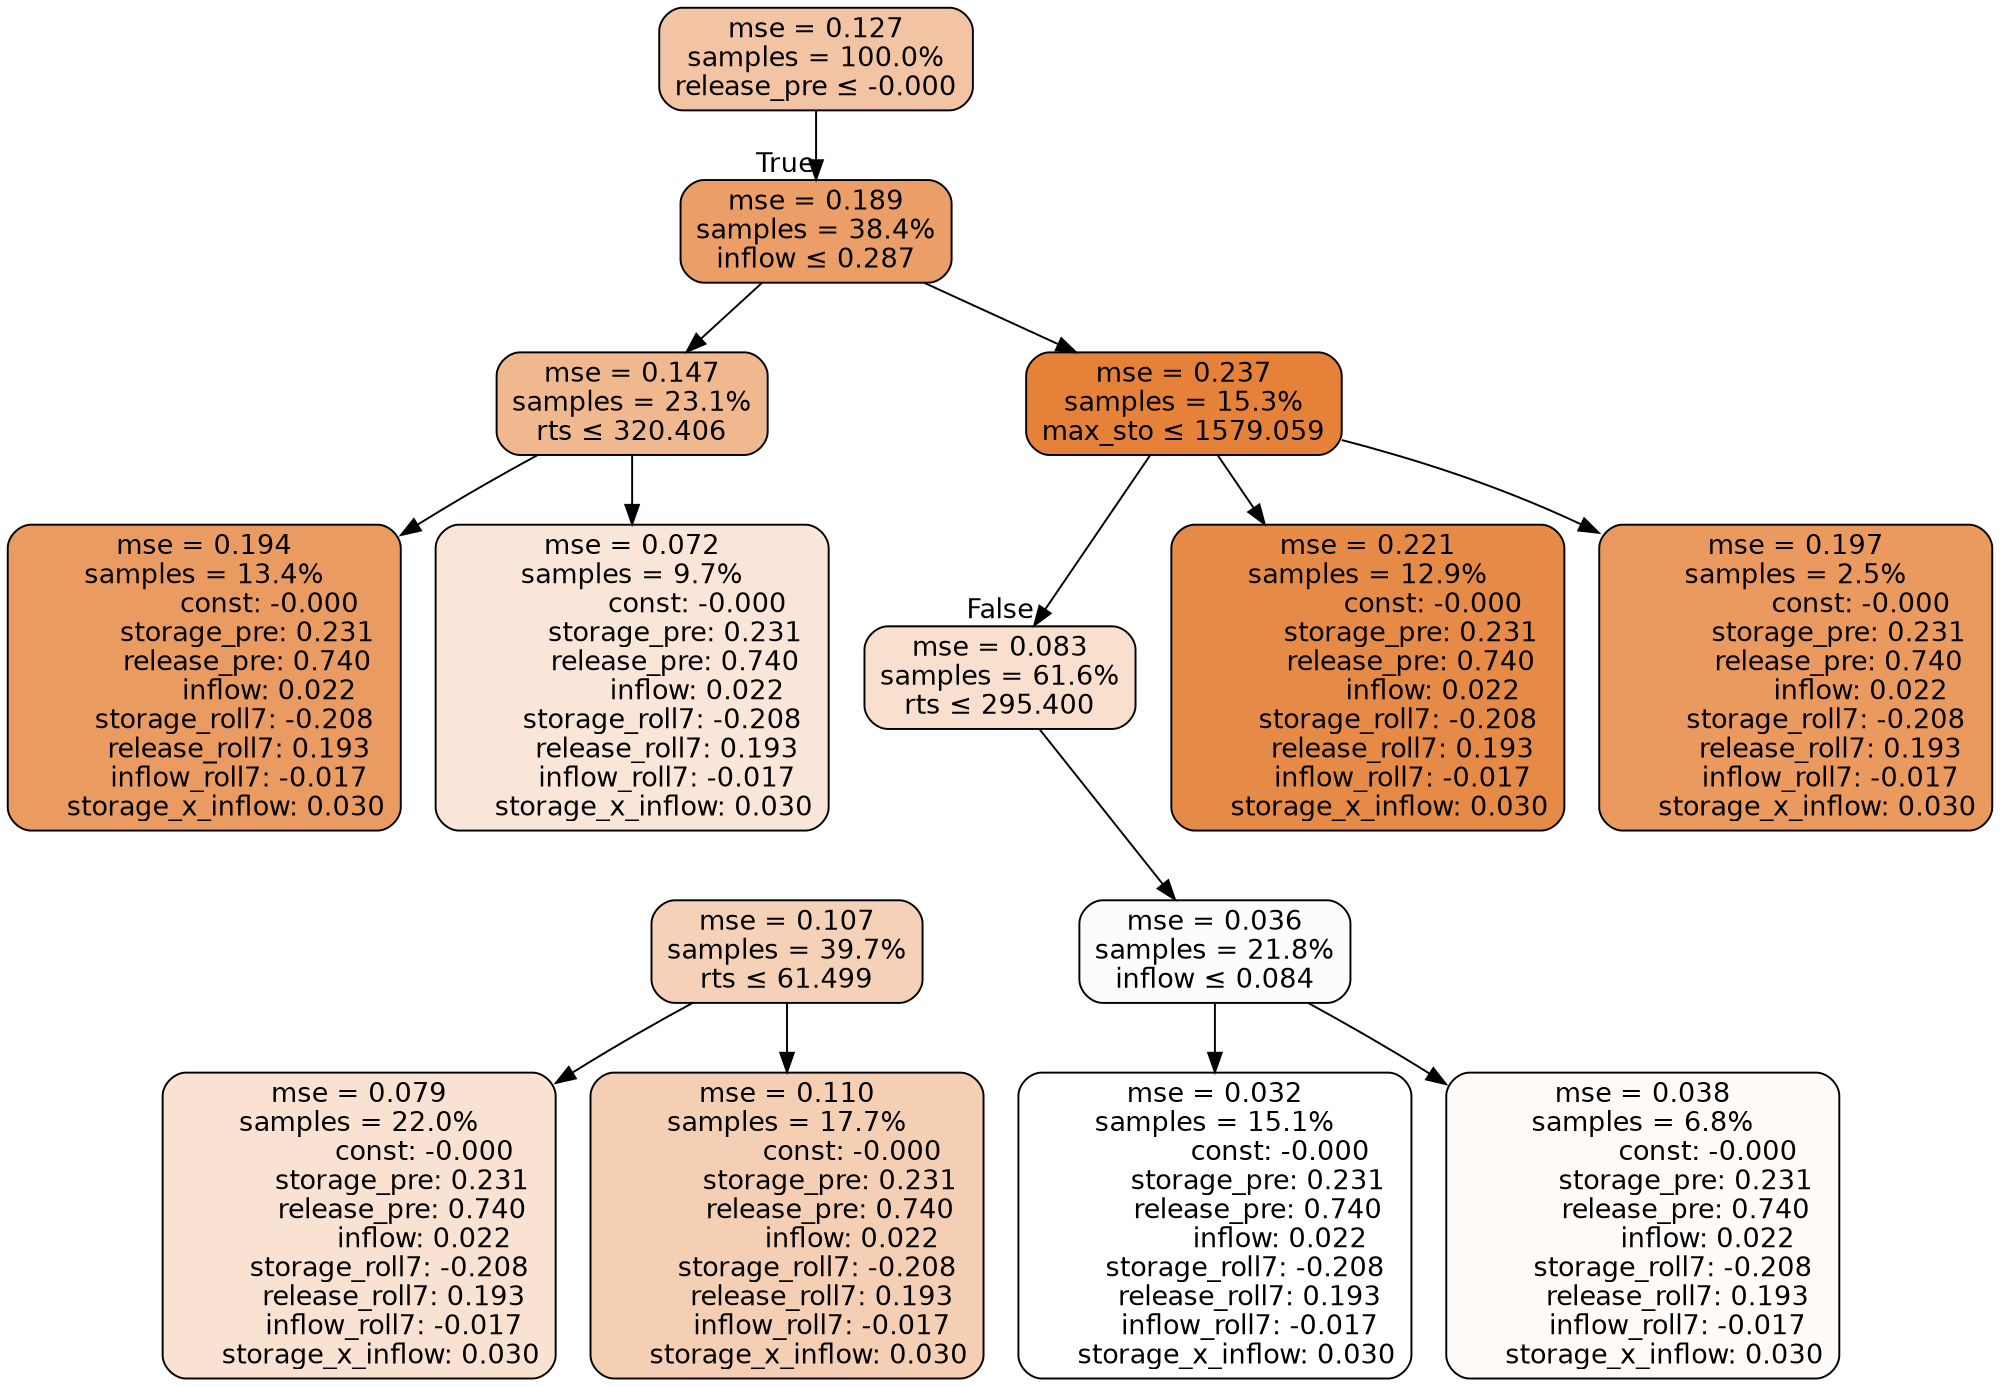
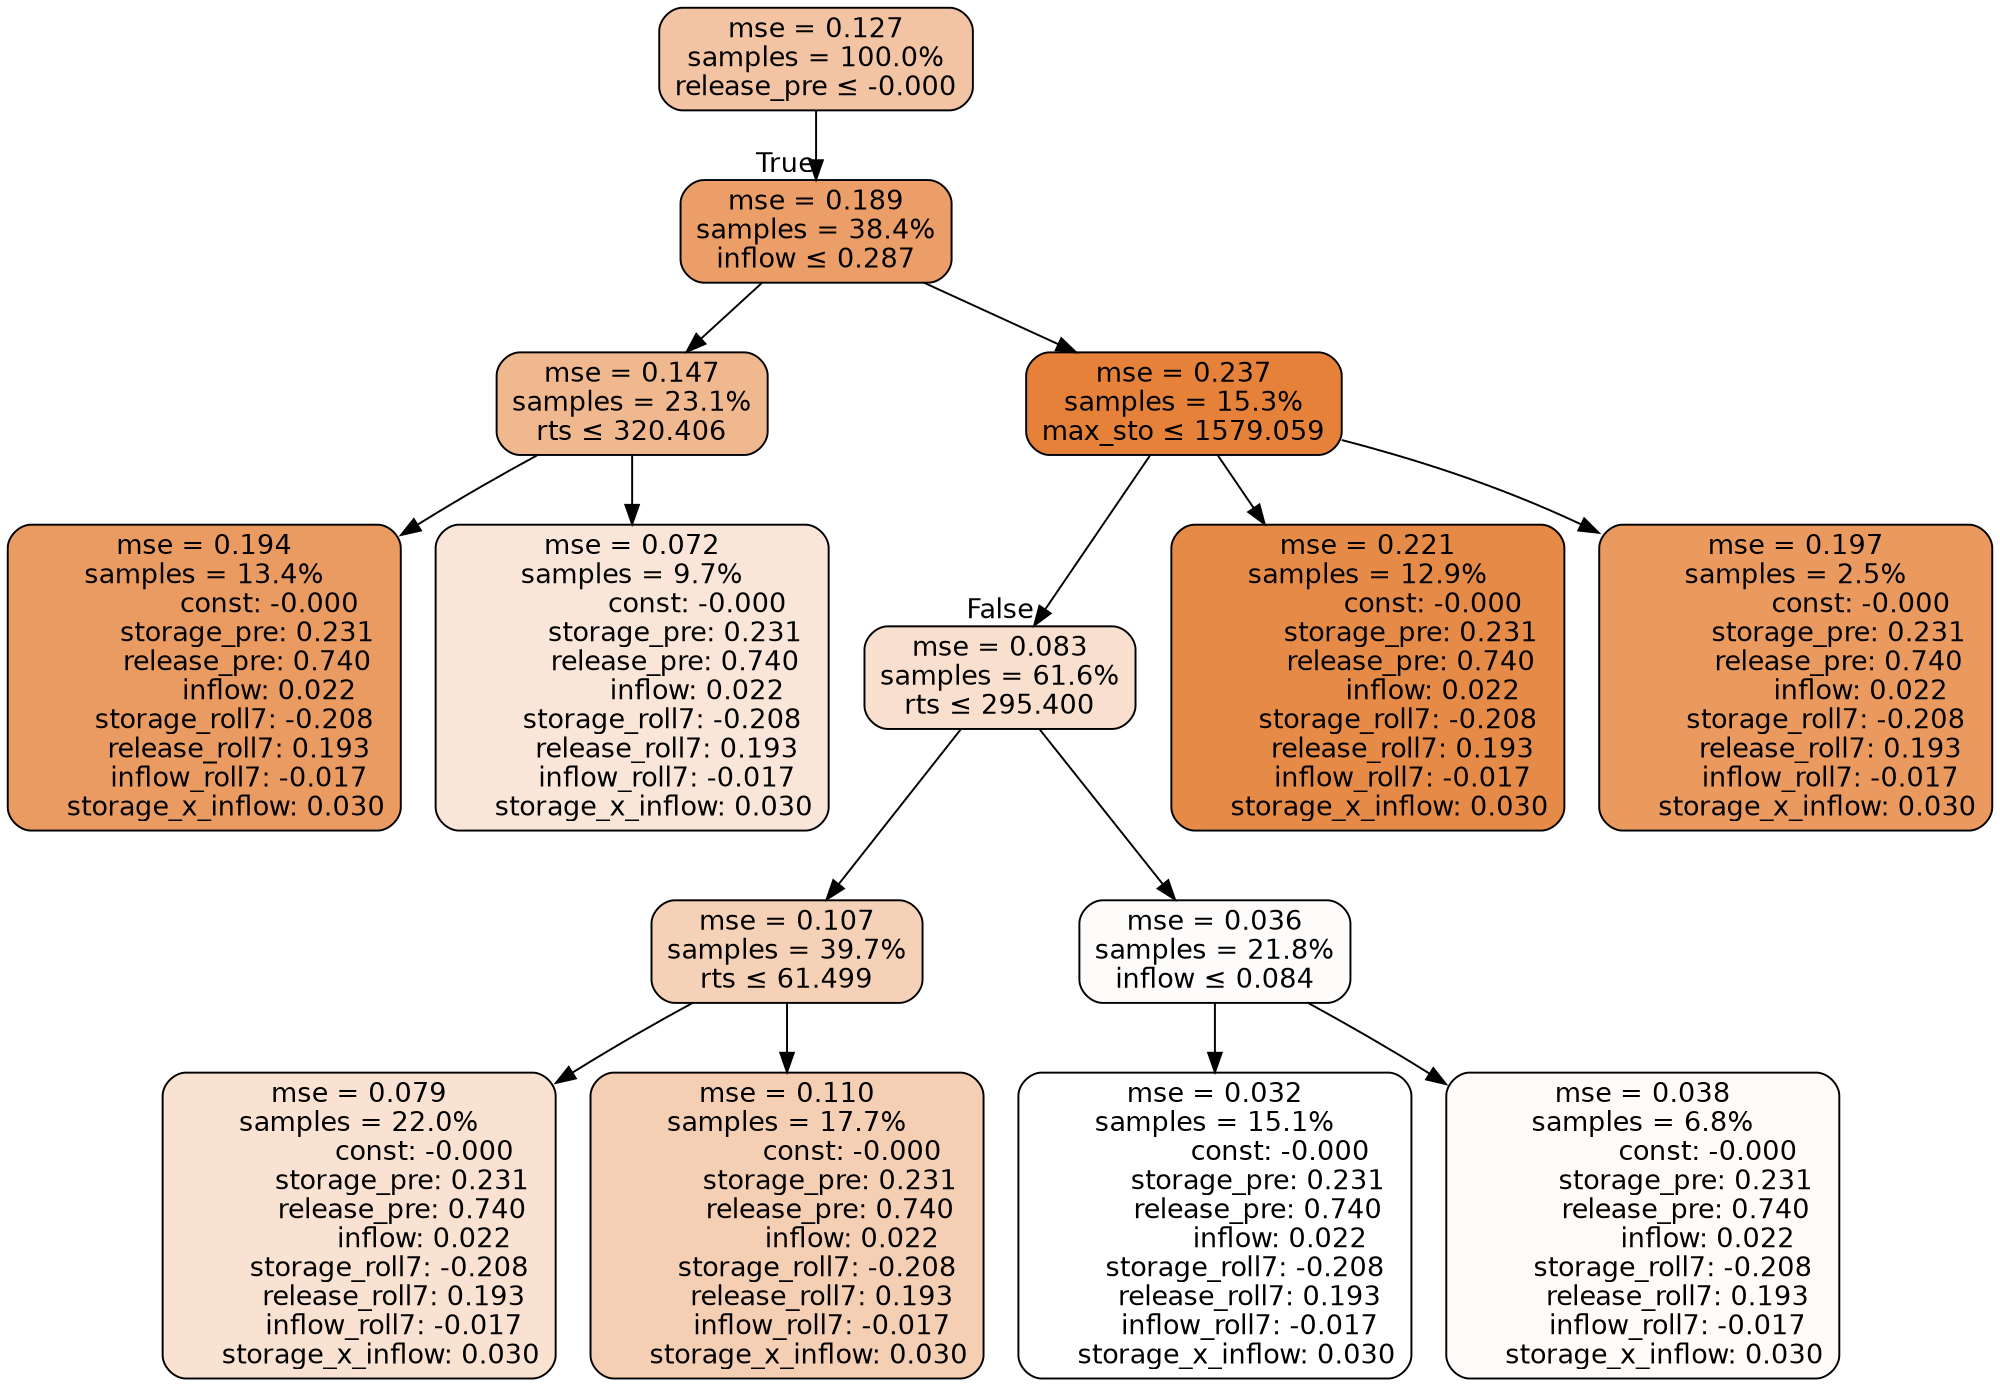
none -> (900, 807)
